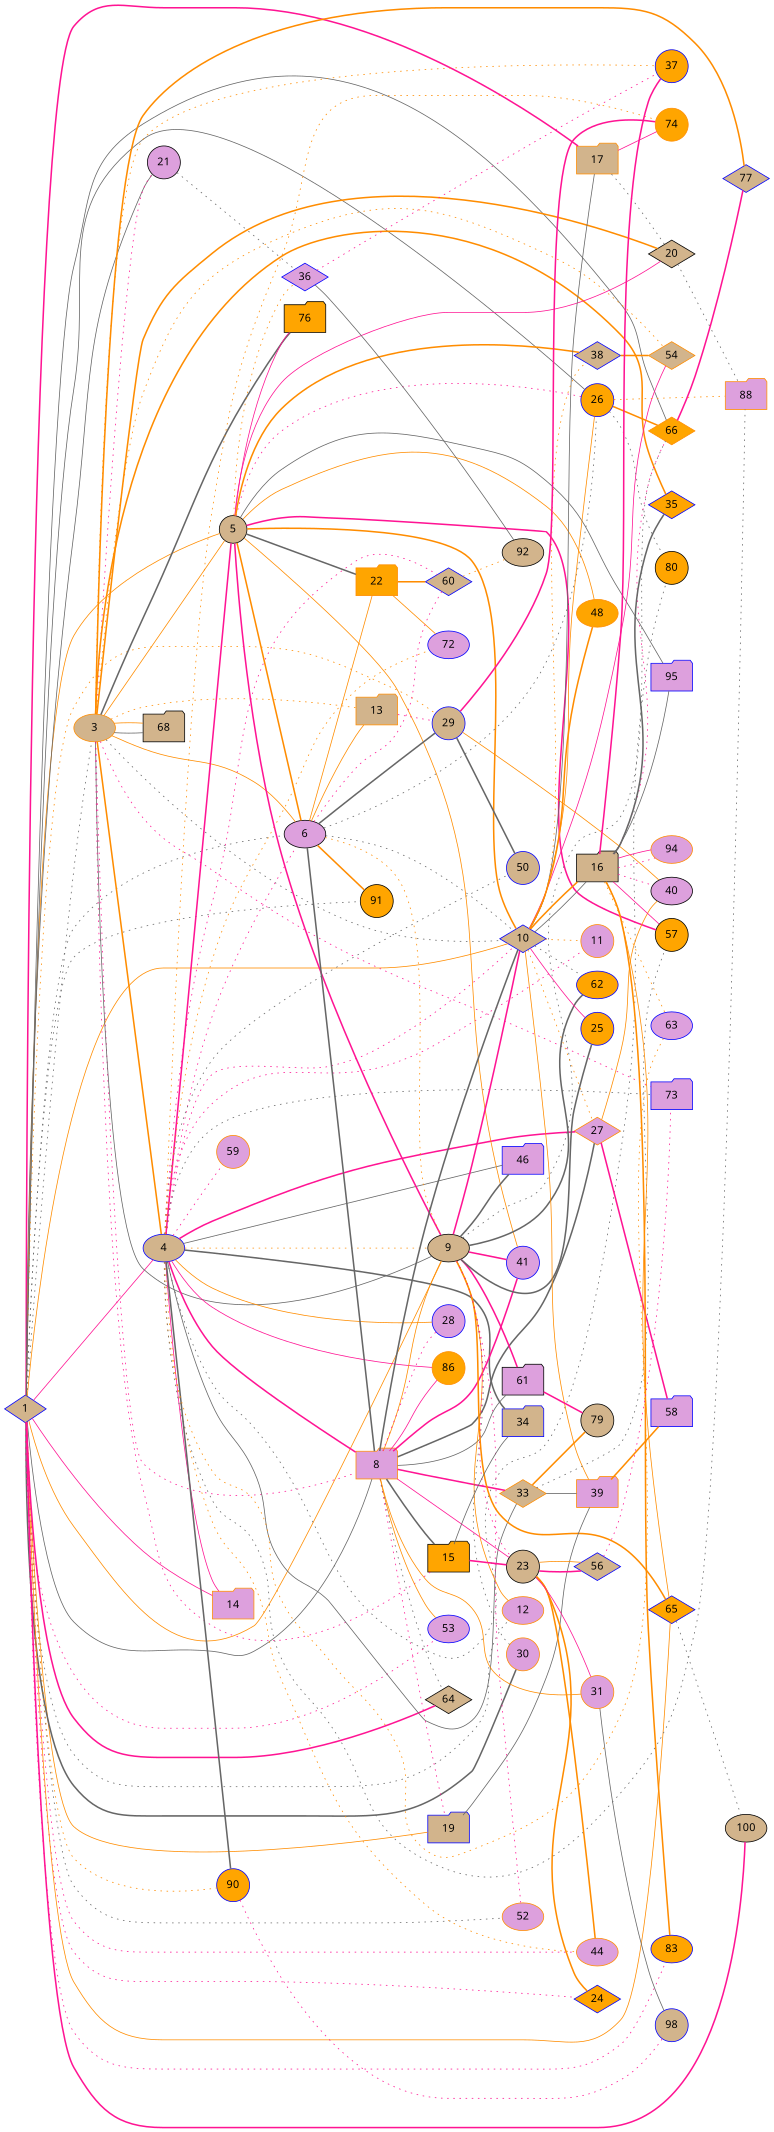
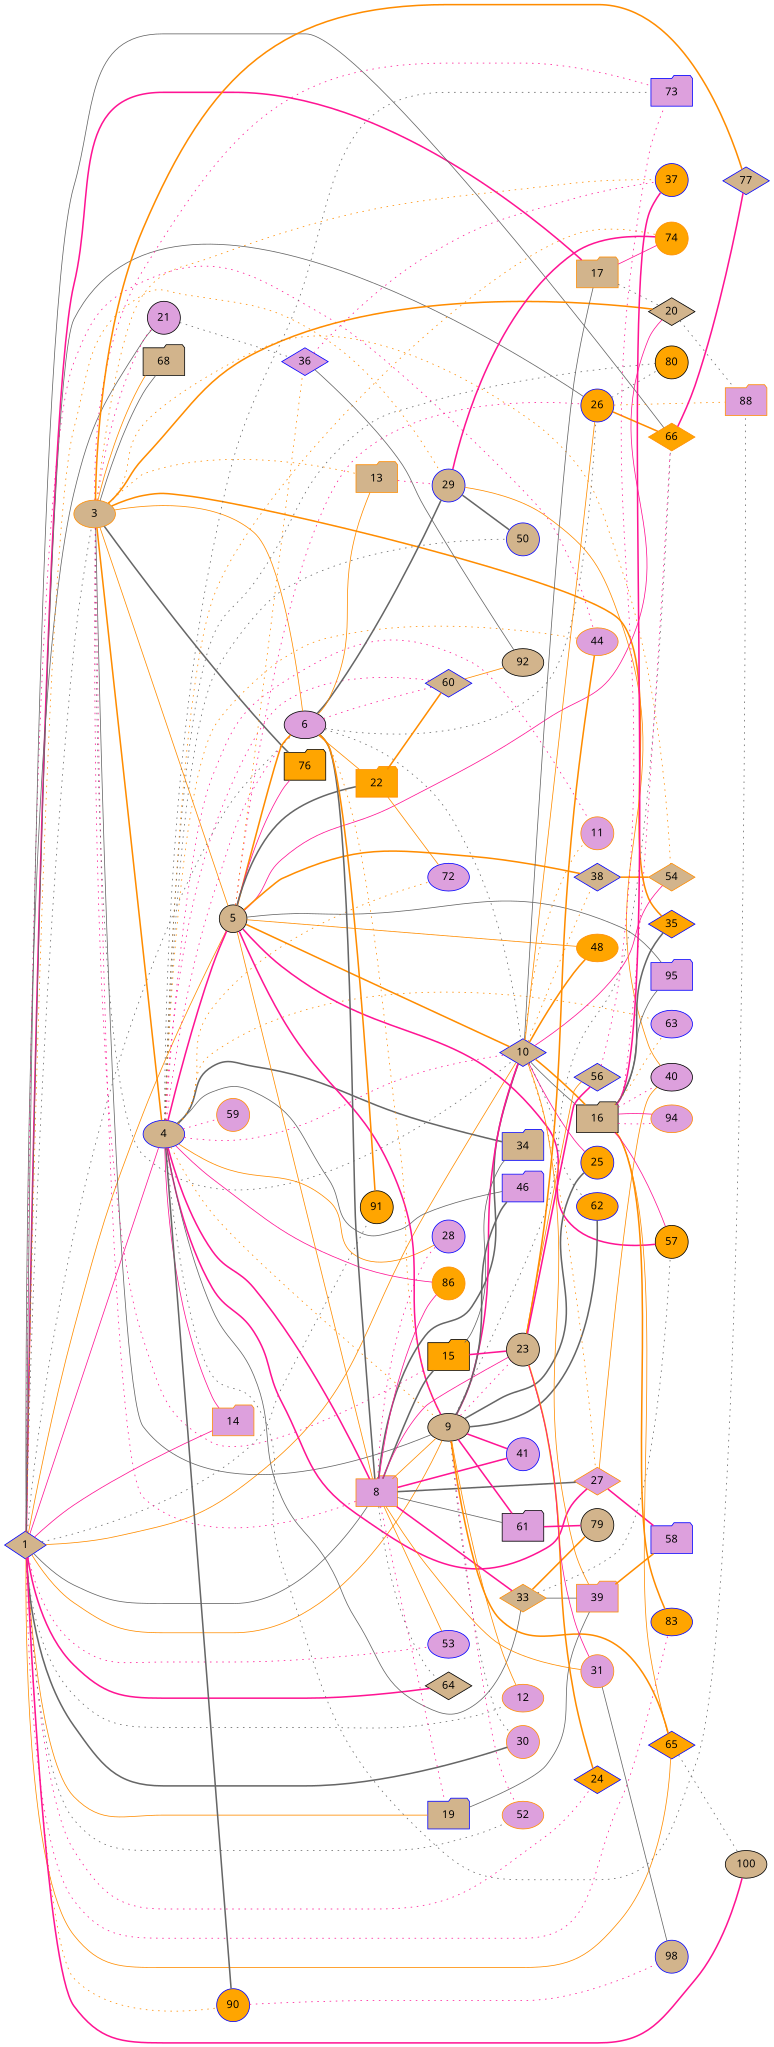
(484, 568) -> (480, 674)
(459, 857) -> (305, 1205)
